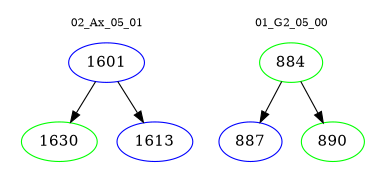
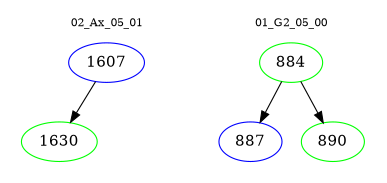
(107, 63) -> (107, 63)
(155, 142) -> none
